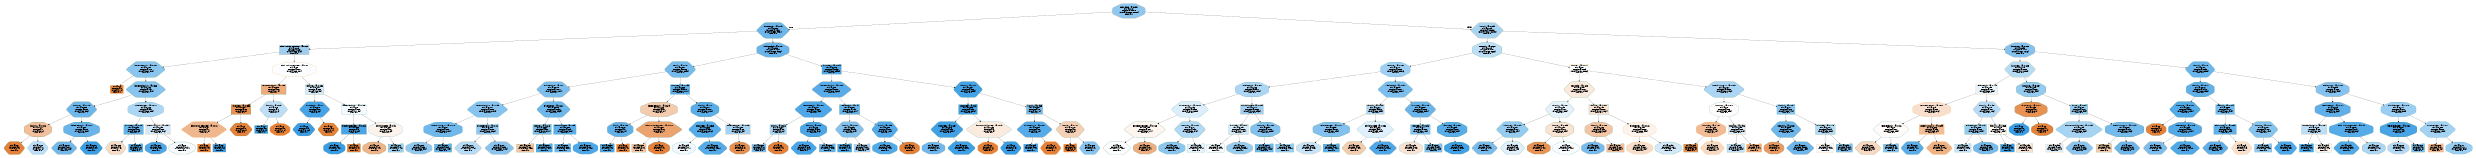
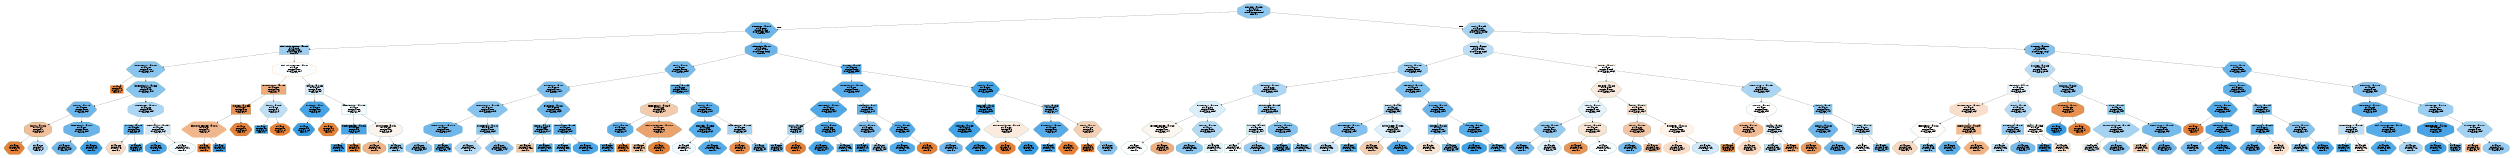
(334, 148) -> (338, 148)
none -> (760, 148)
none -> (1498, 148)
(2054, 148) -> (2091, 148)
(2398, 148) -> (2436, 148)
